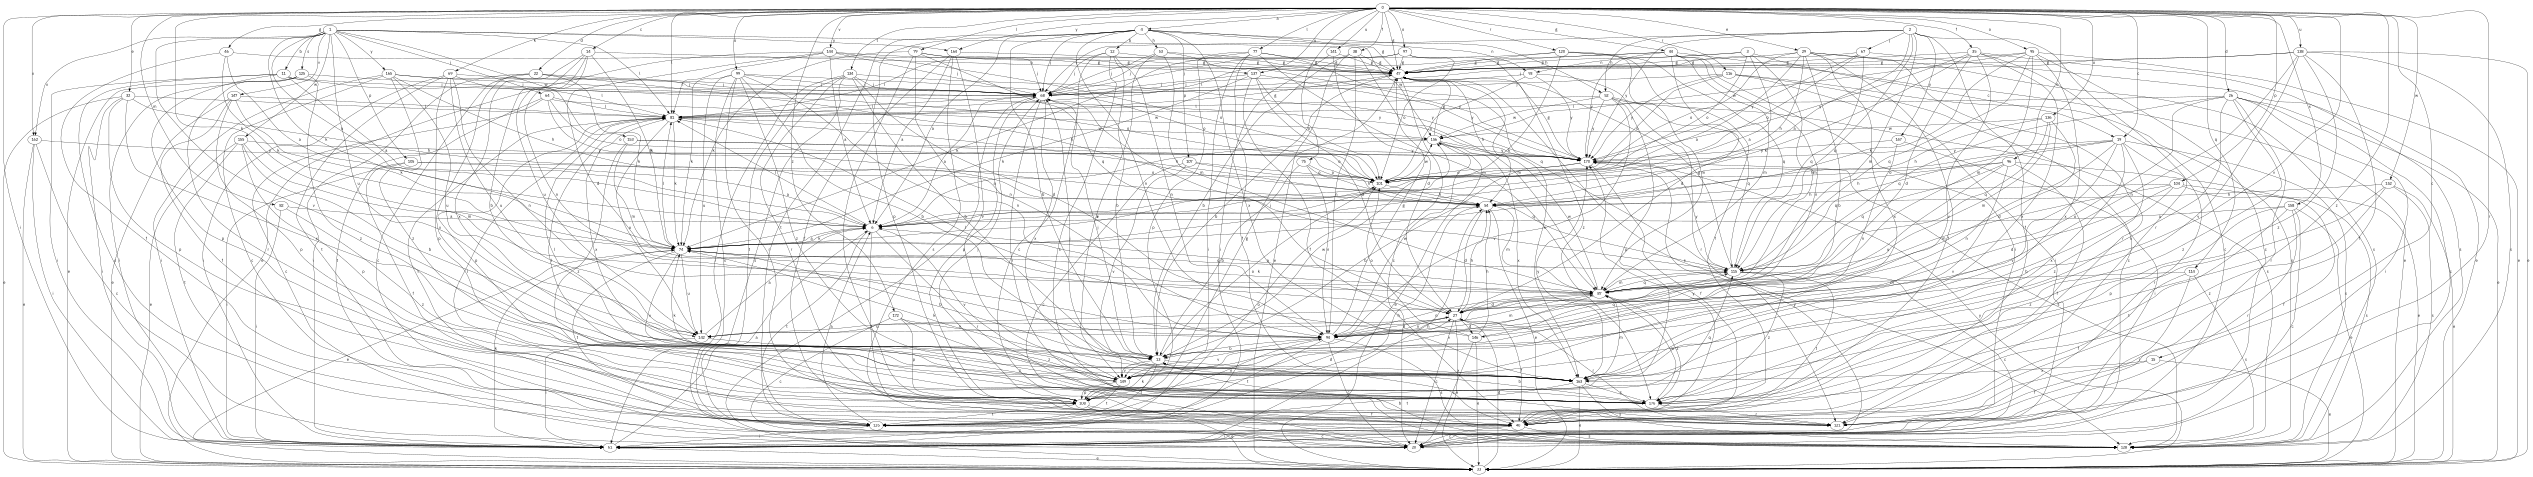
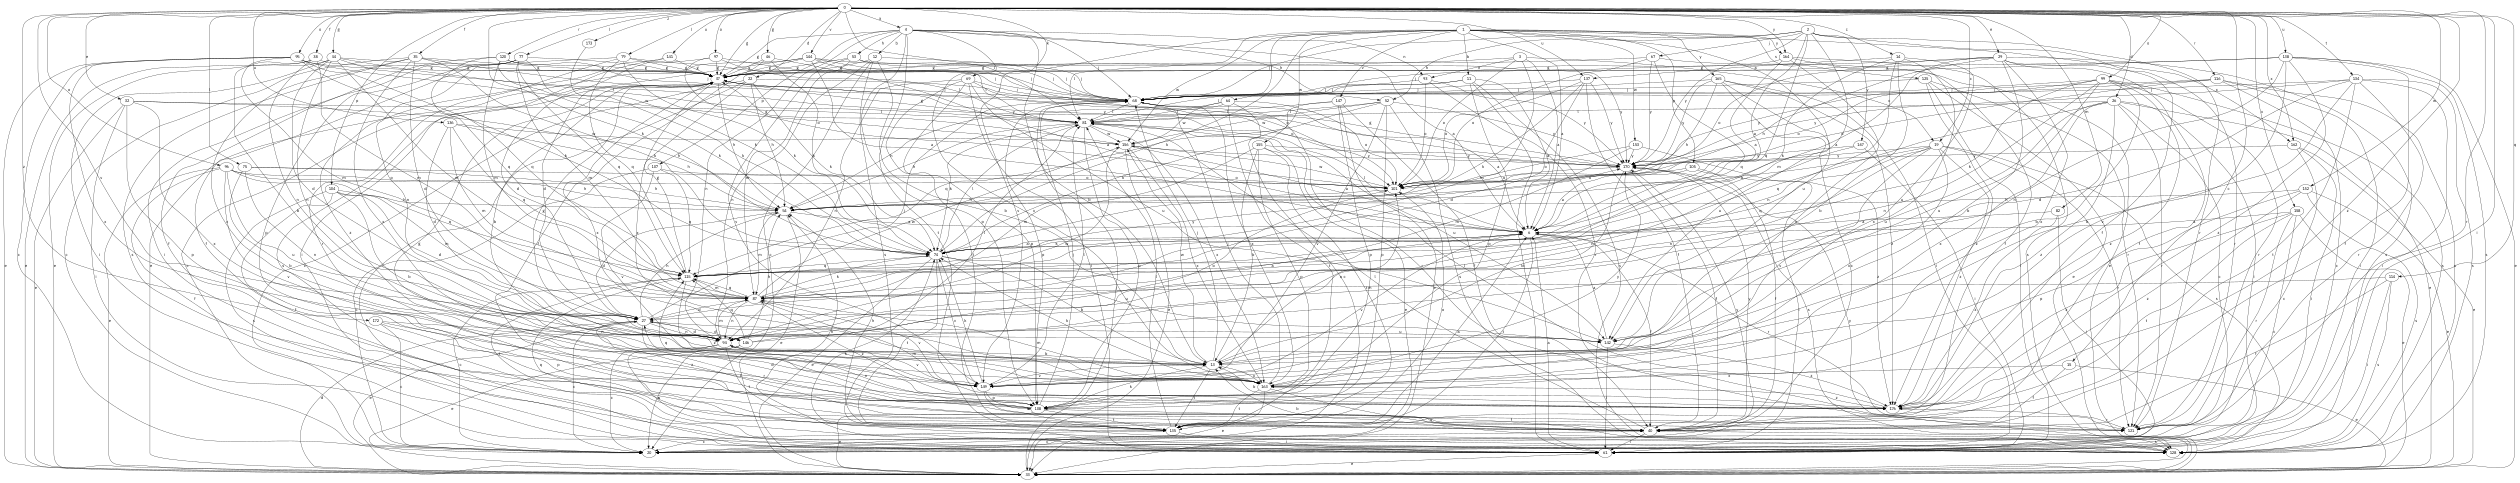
none -> (589, 43)
none -> (842, 433)
